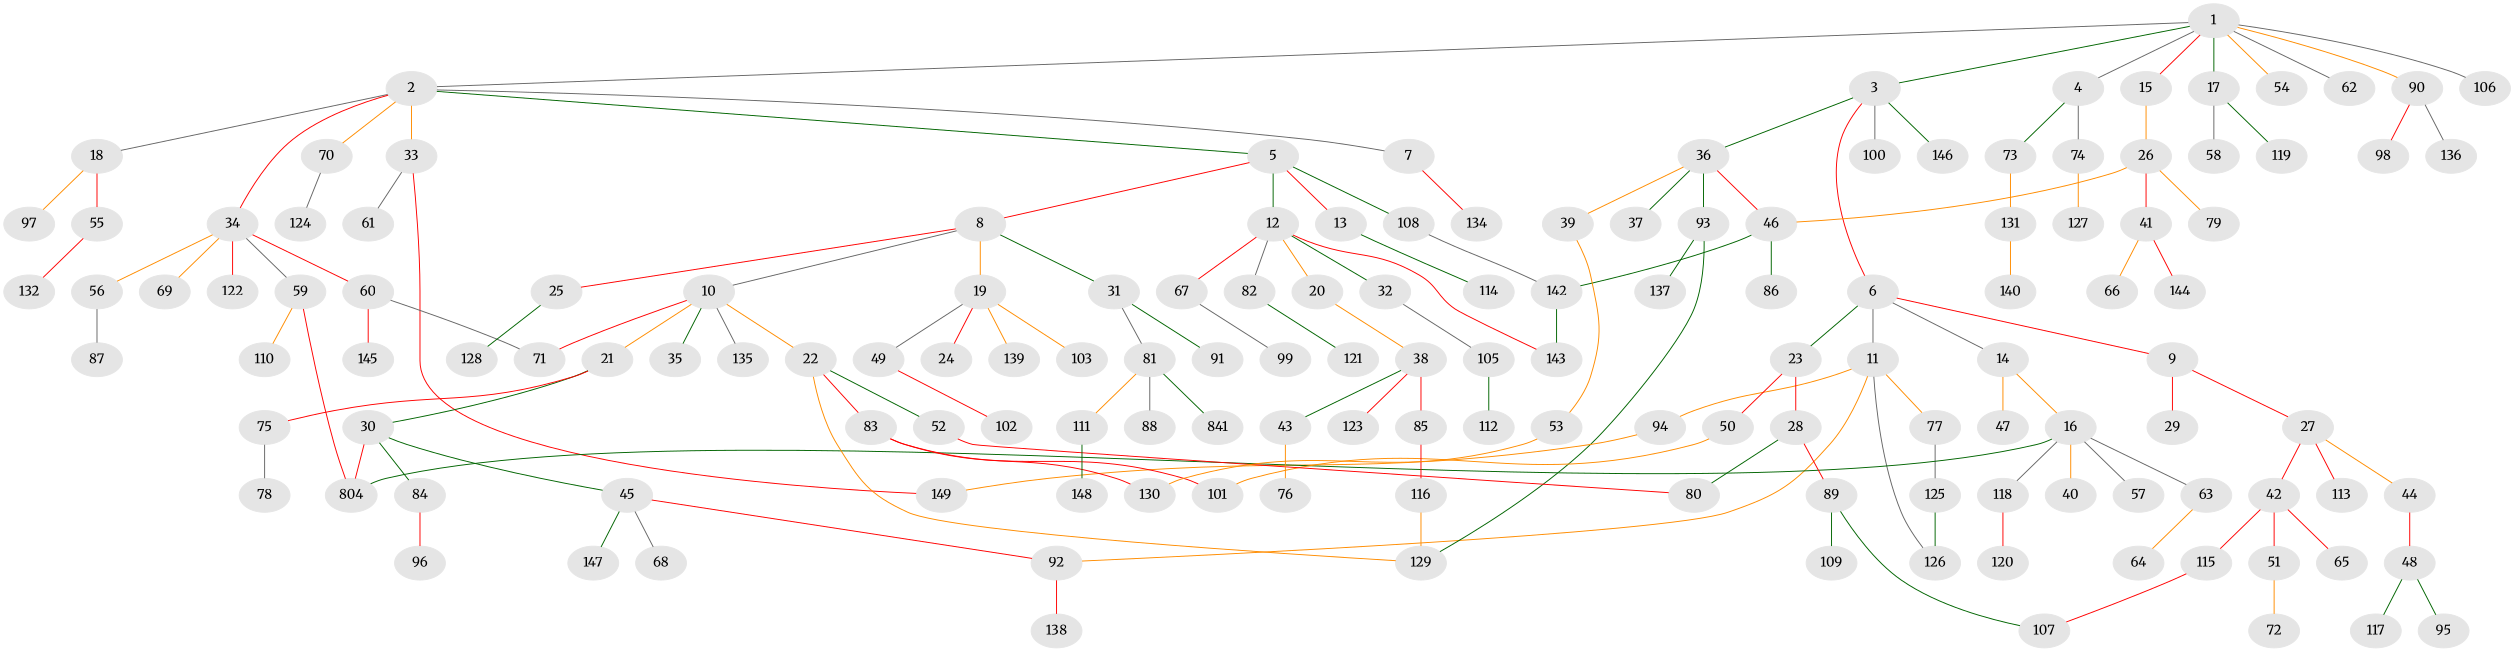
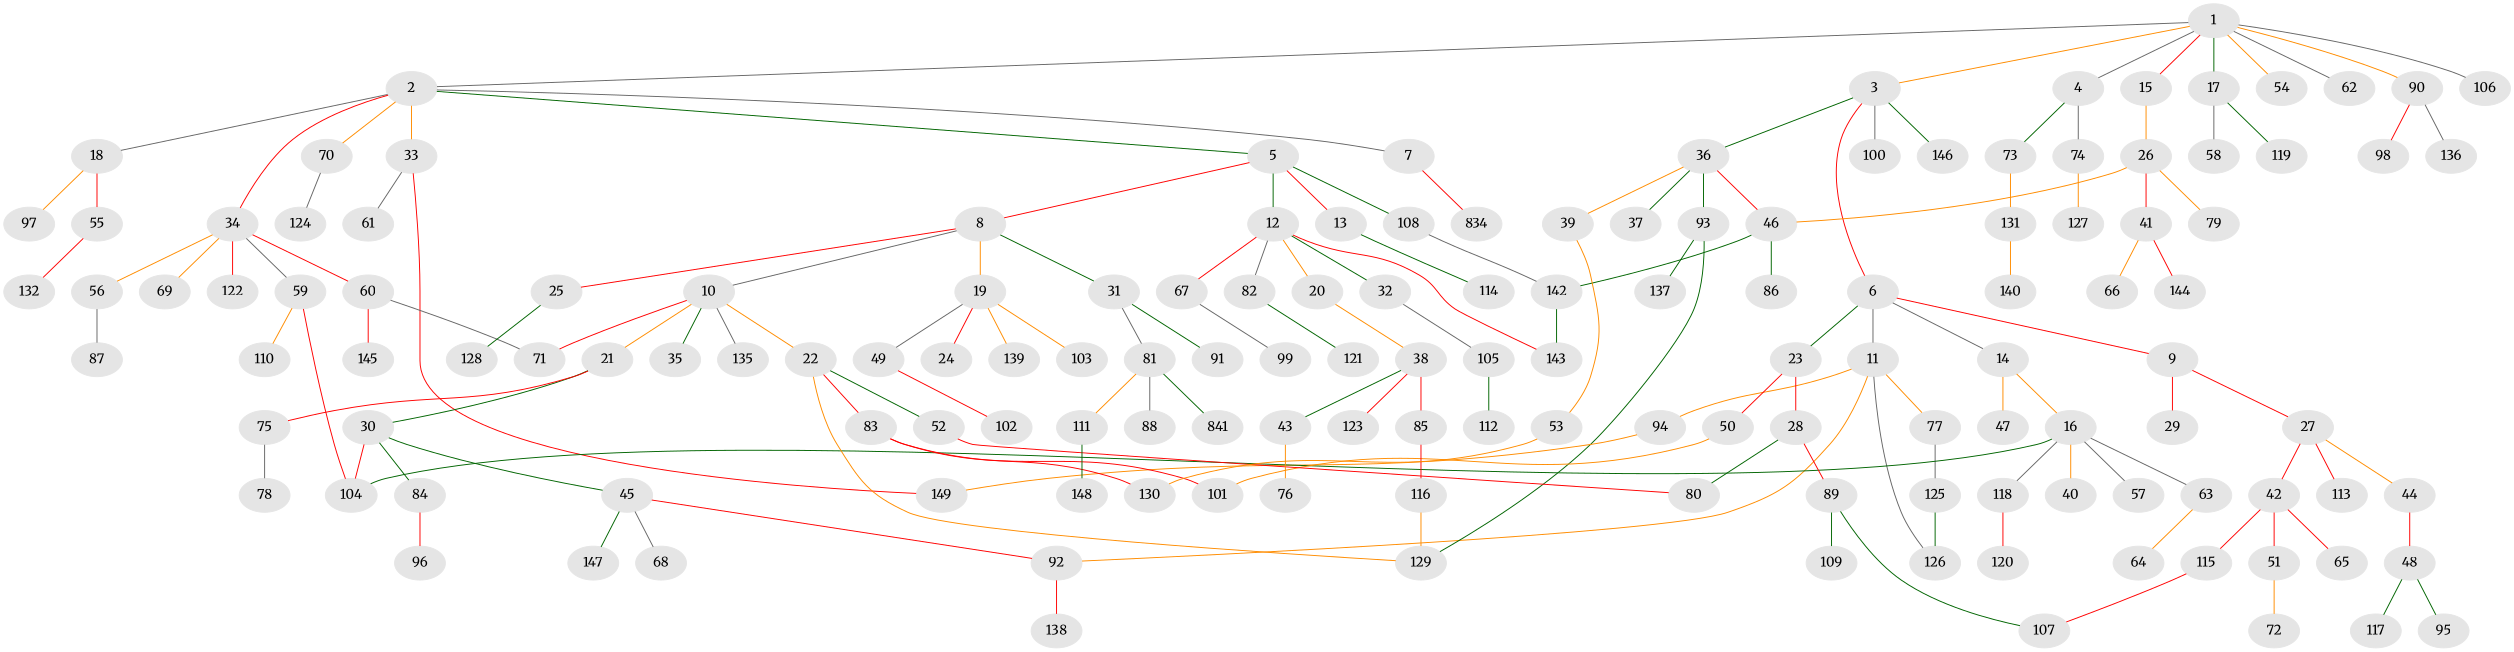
(2044, 55) -> (2044, 55)
(1477, 224) -> (1477, 224)
(351, 495) -> (351, 495)
